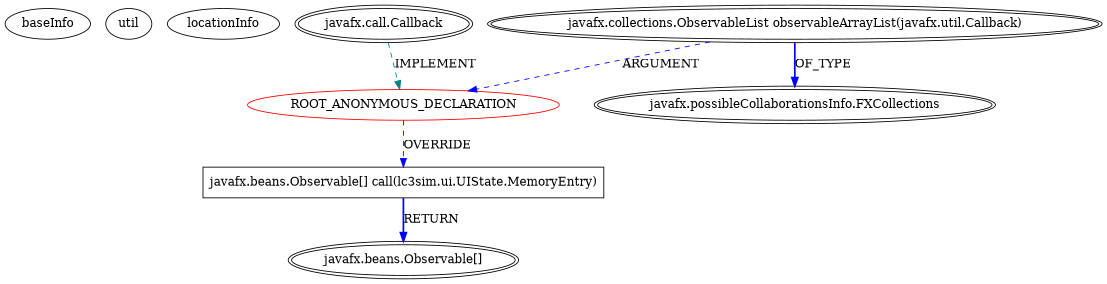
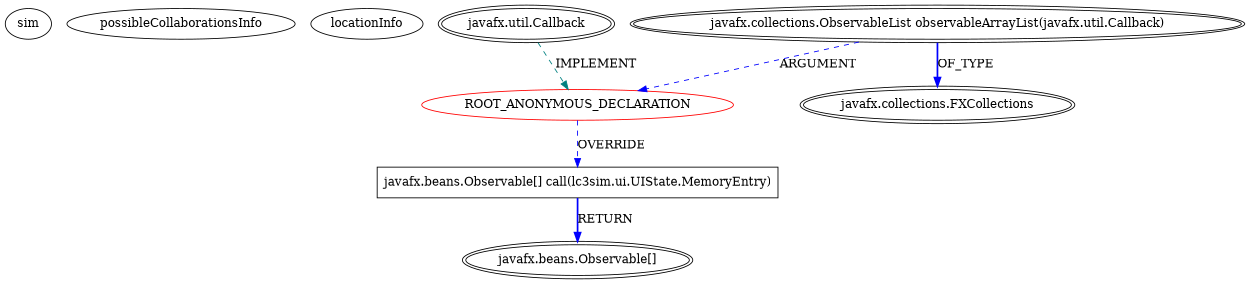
(48, 24) -> (28, 24)
(129, 24) -> (181, 24)
(384, 24) -> (526, 24)
(795, 105) -> (937, 105)
